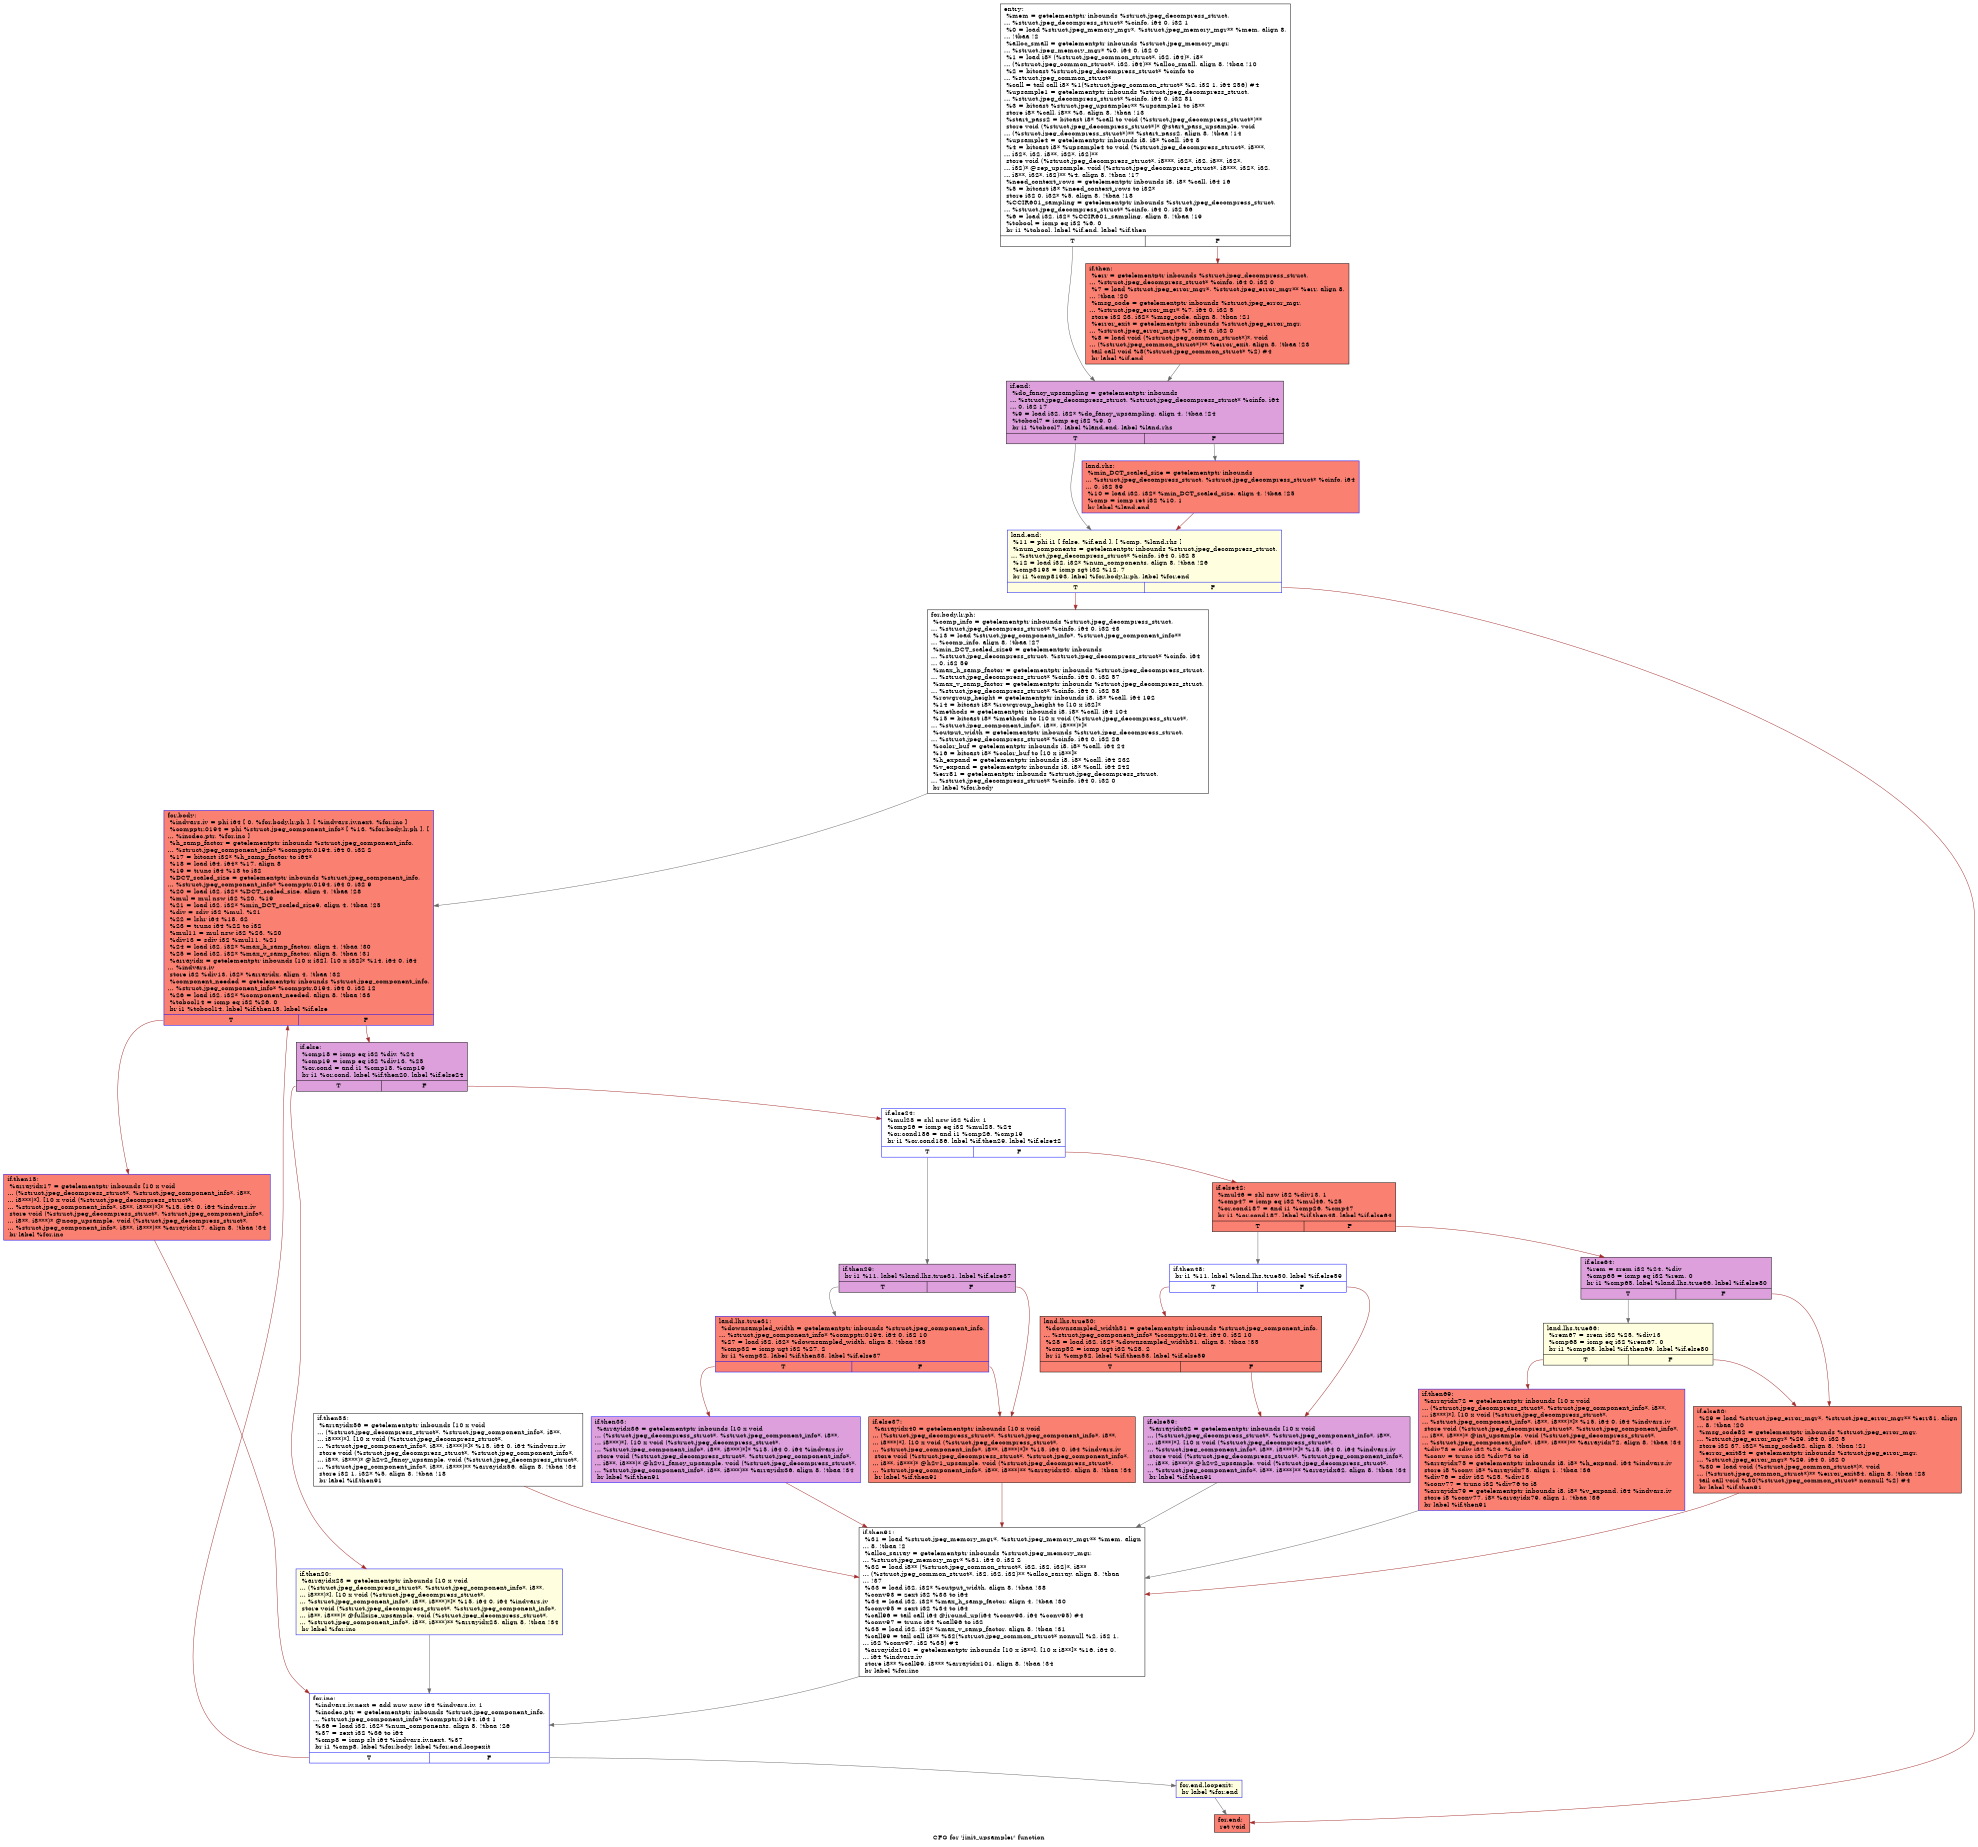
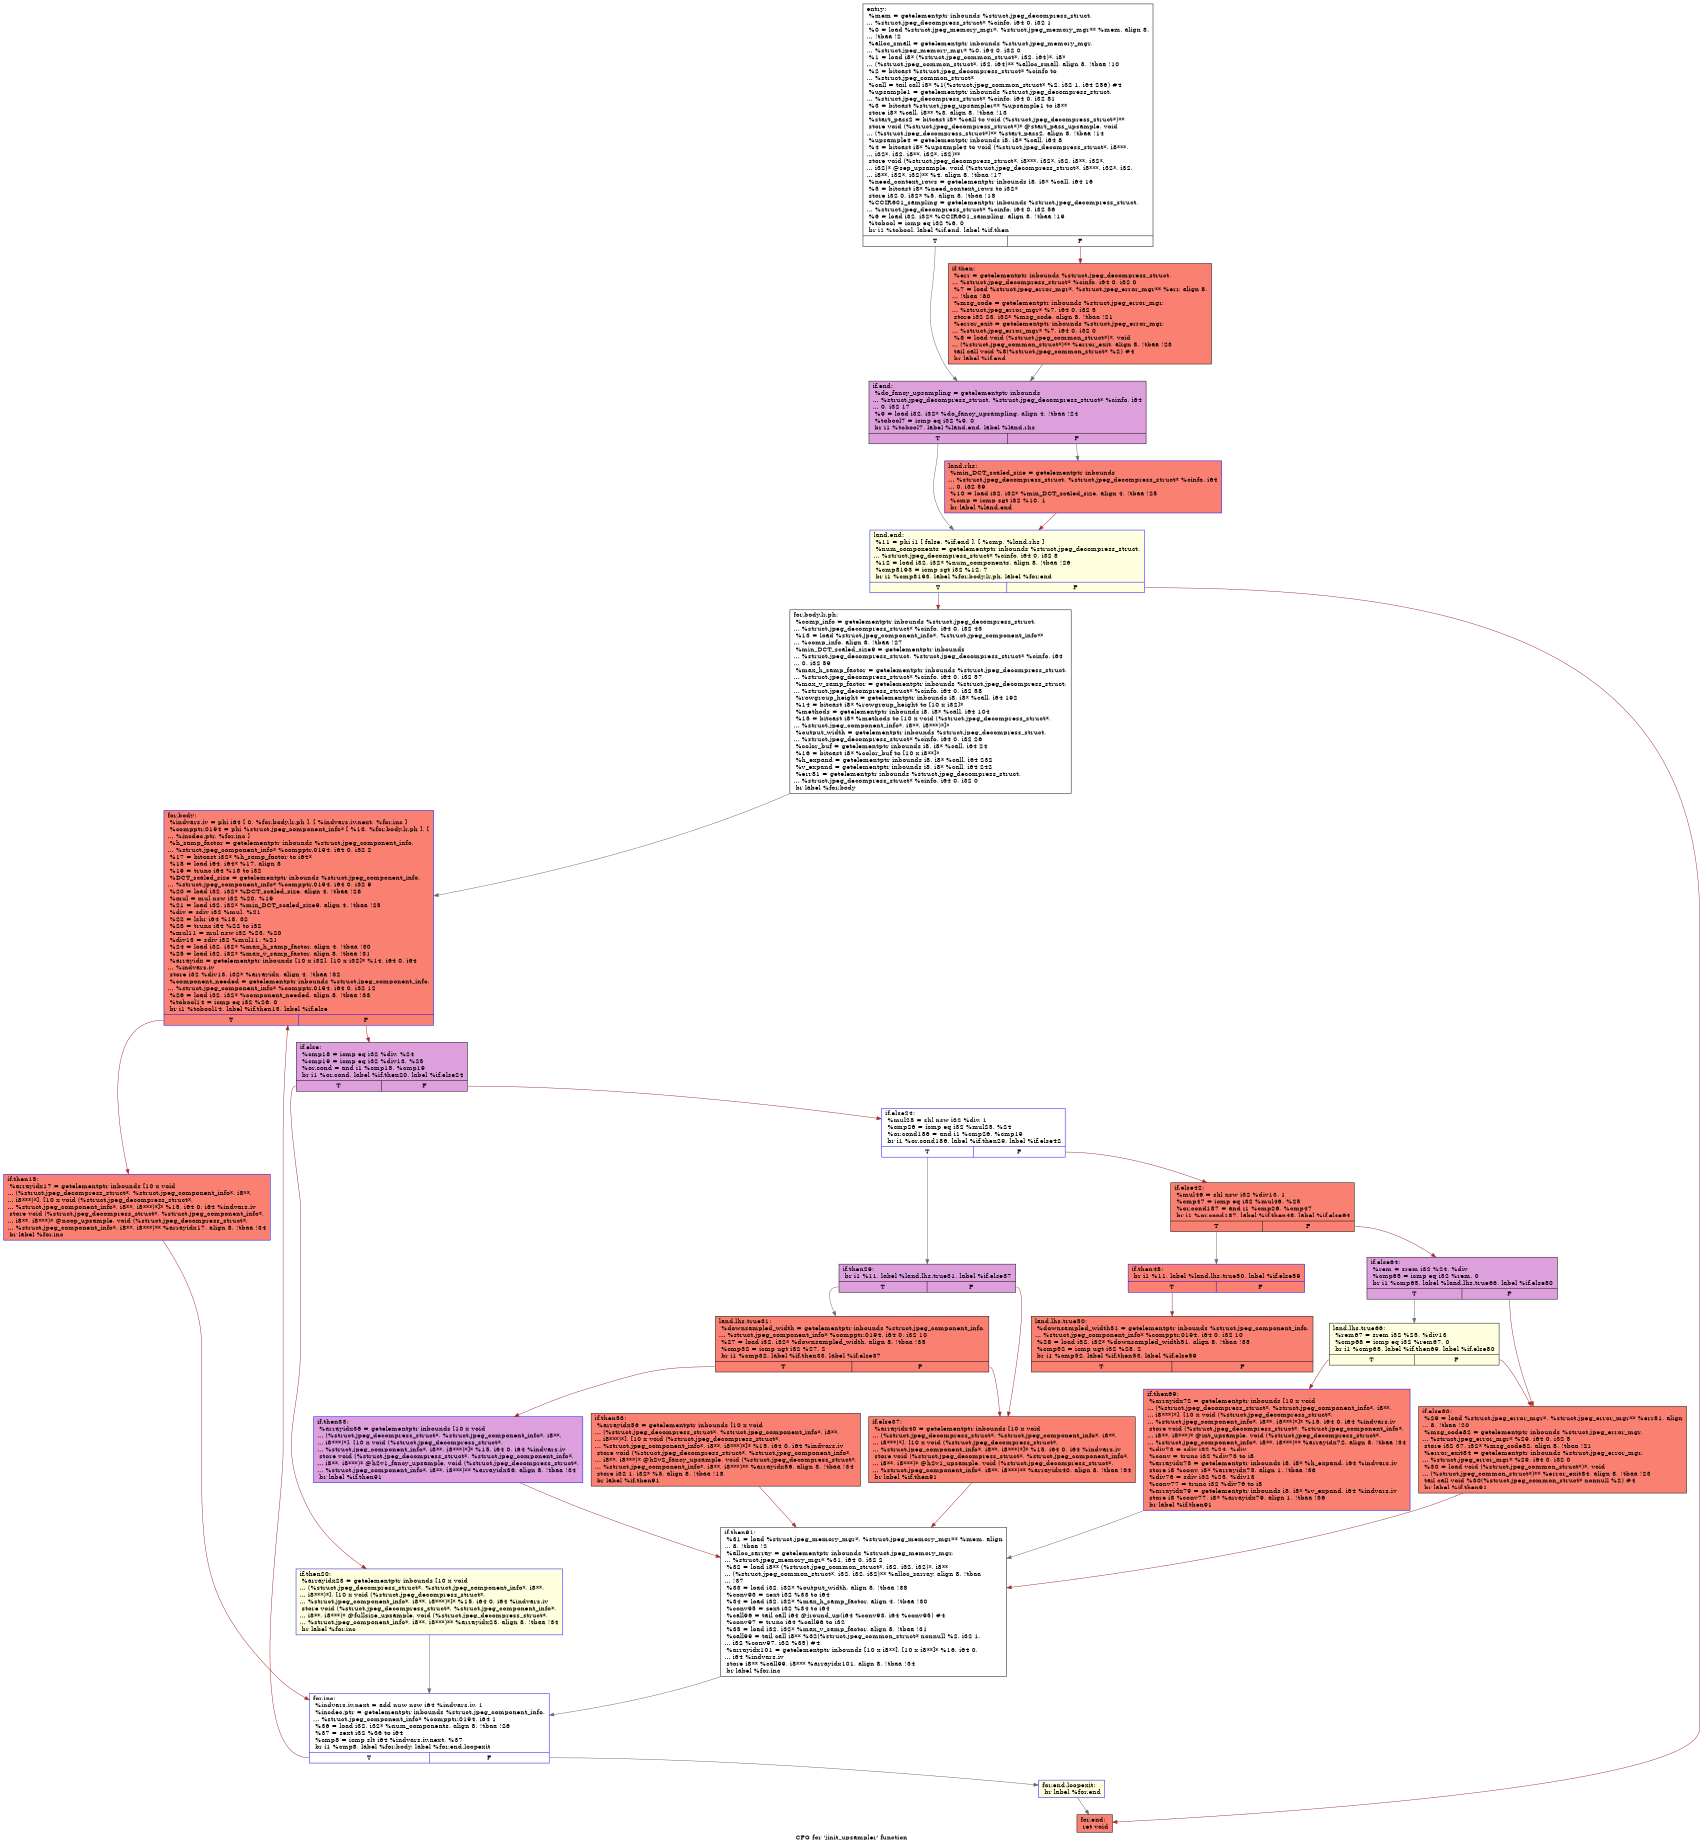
(1109, 296) -> (972, 296)
(1134, 501) -> (997, 501)
(1258, 1278) -> (1216, 1278)
(852, 1344) -> (852, 1344)
(448, 1450) -> (726, 1450)
(1277, 1450) -> none
